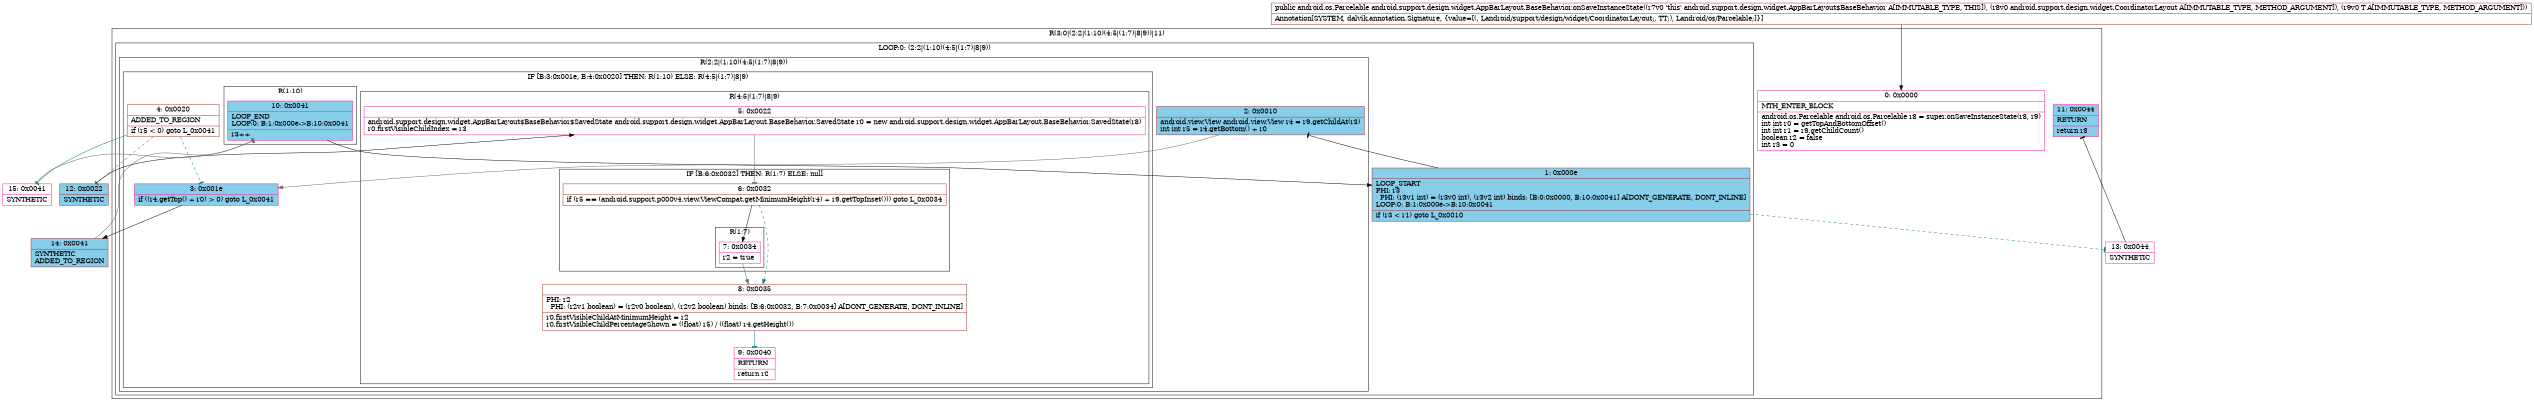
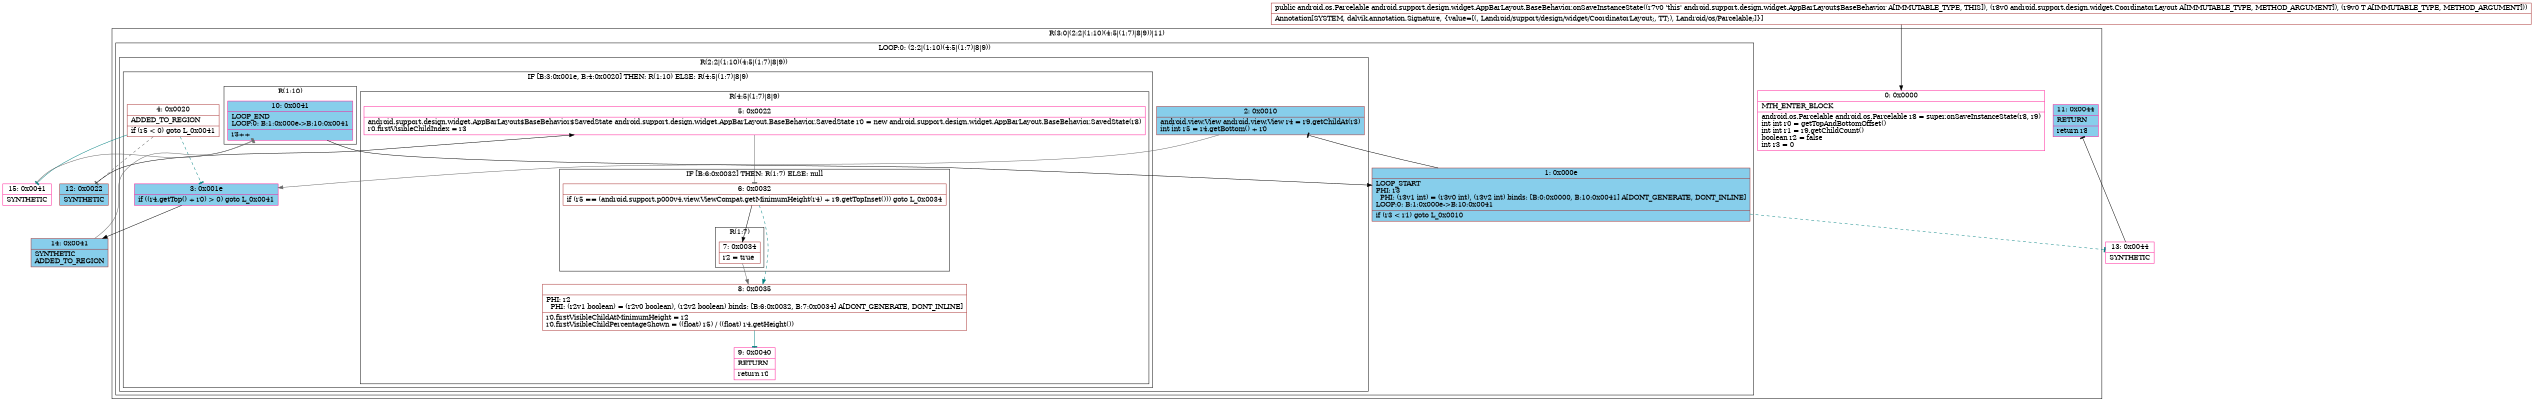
(740, 253) -> (740, 253)
